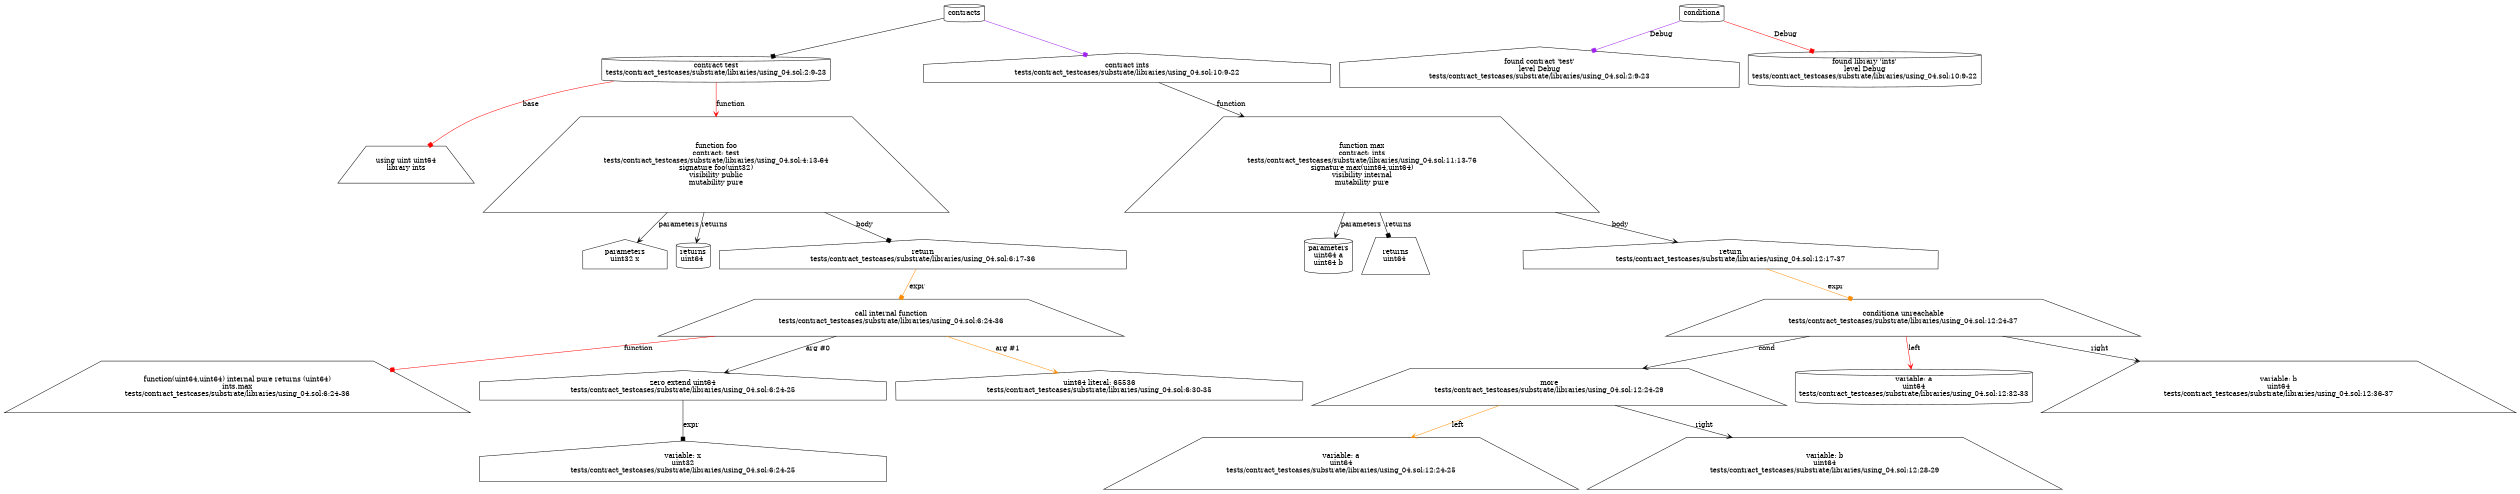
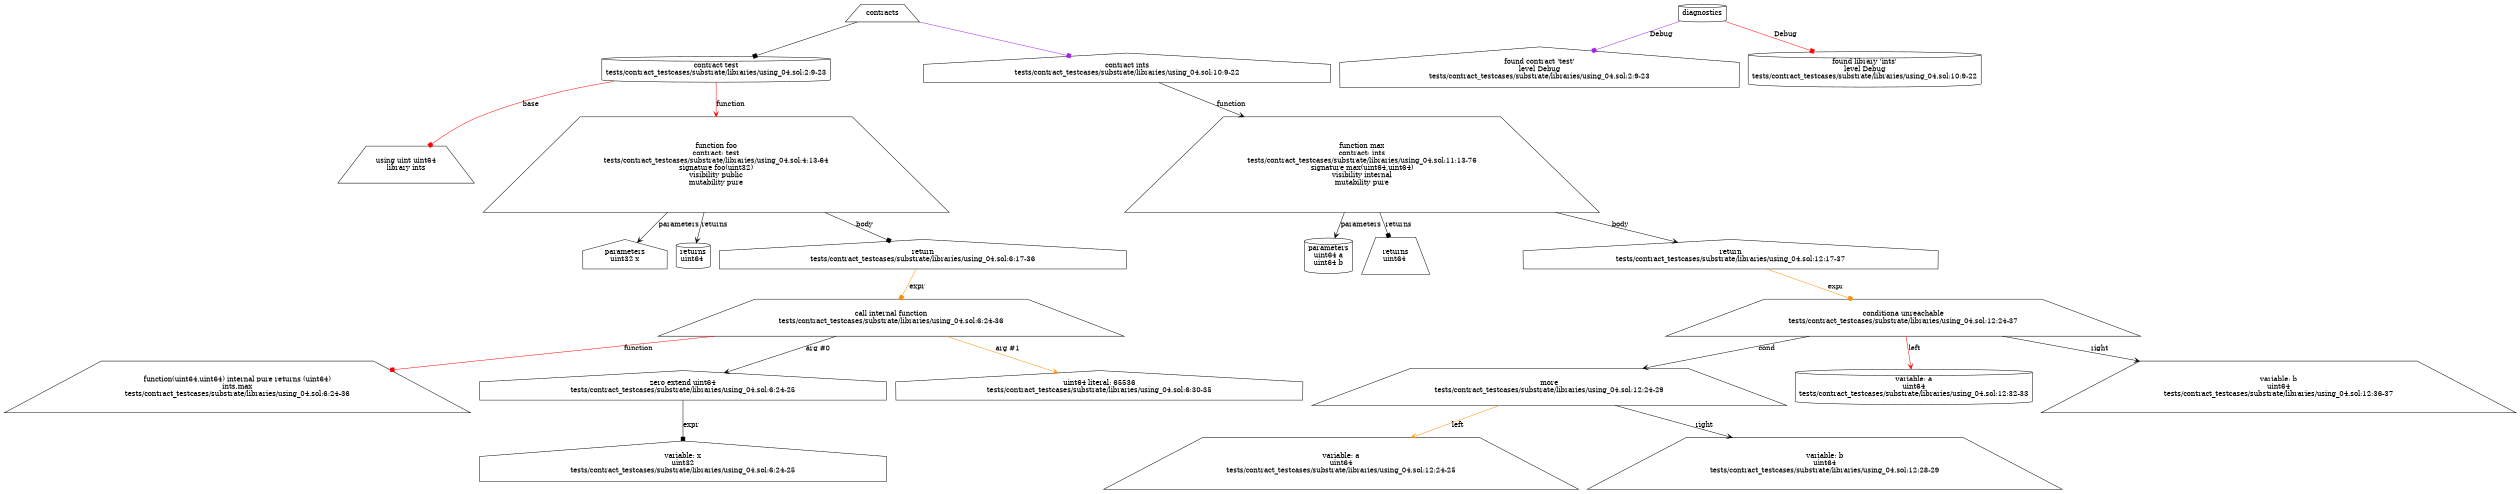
(964, 13) -> (882, 13)
(1702, 13) -> (1702, 13)
